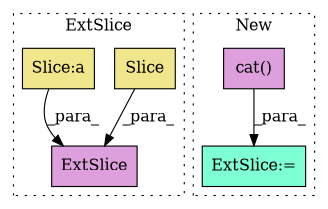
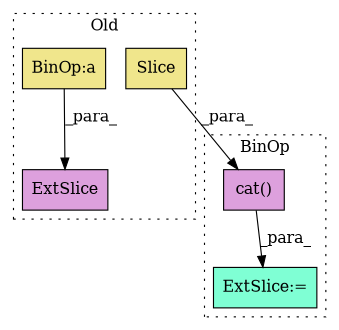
(99, 26) -> (104, 26)
(254, 26) -> (265, 148)
(58, 69) -> (64, 69)
(122, 112) -> (203, 126)
